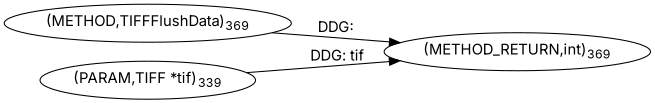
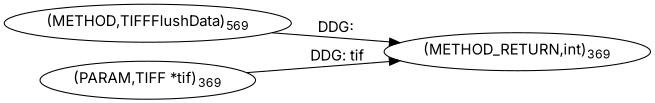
(238, 22) -> (238, 22)
(210, 79) -> (210, 79)
